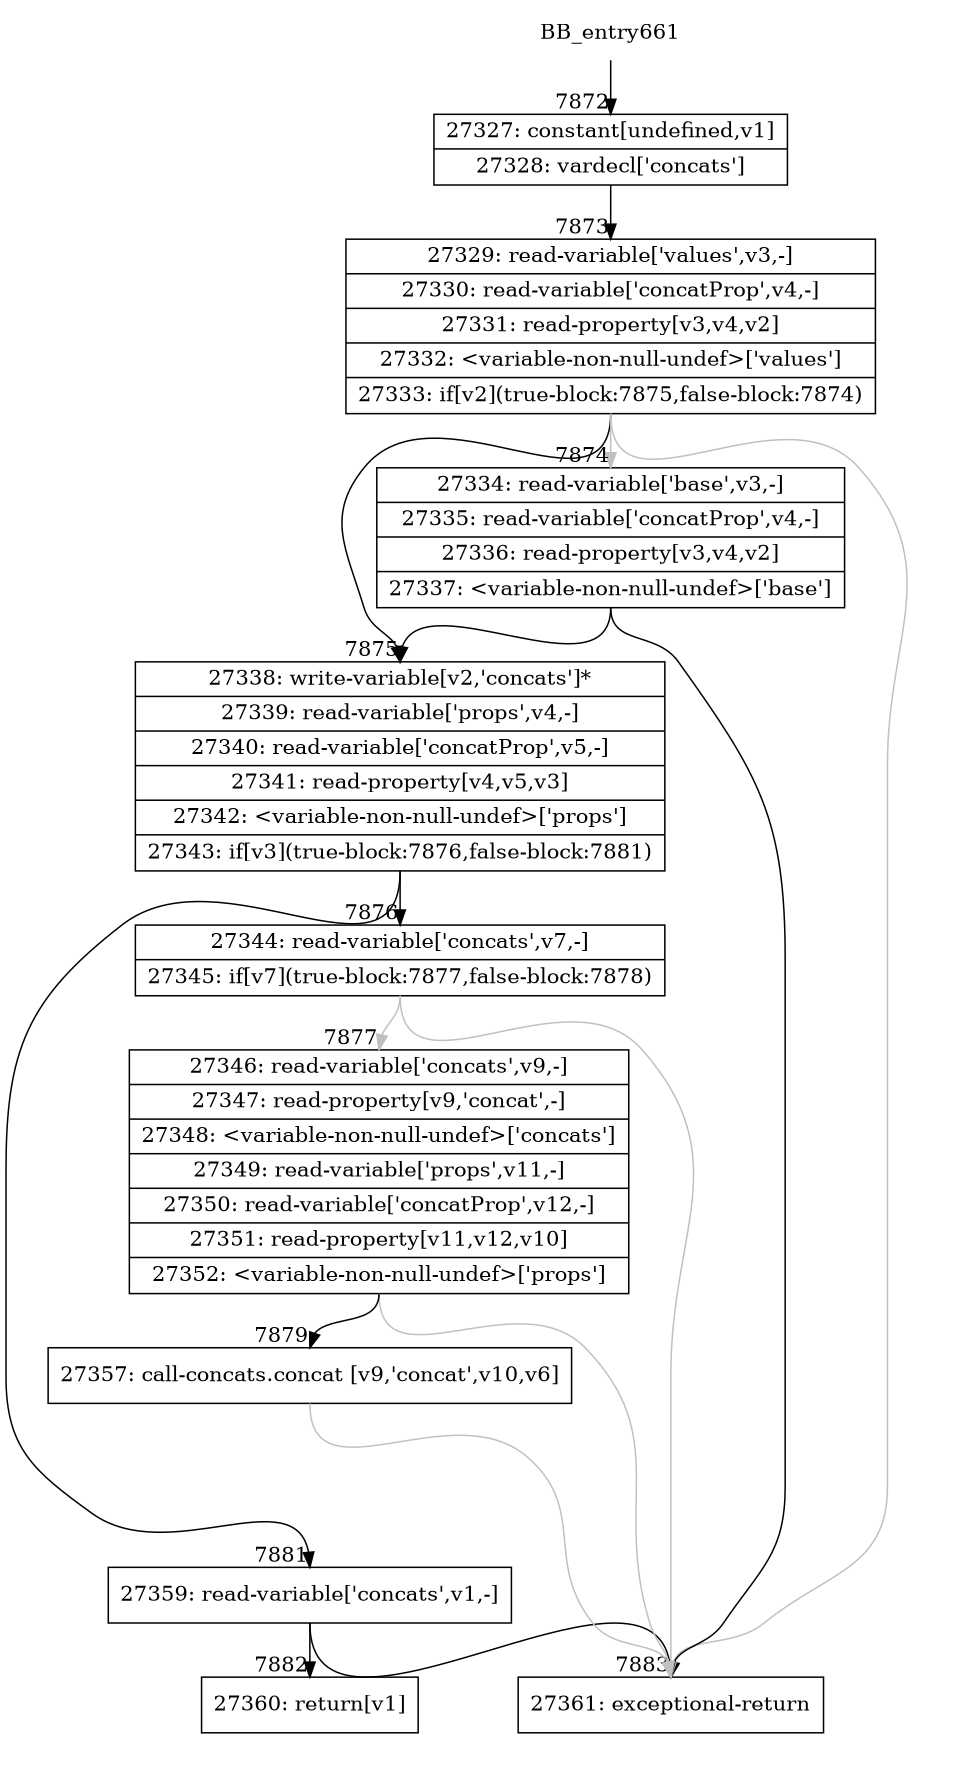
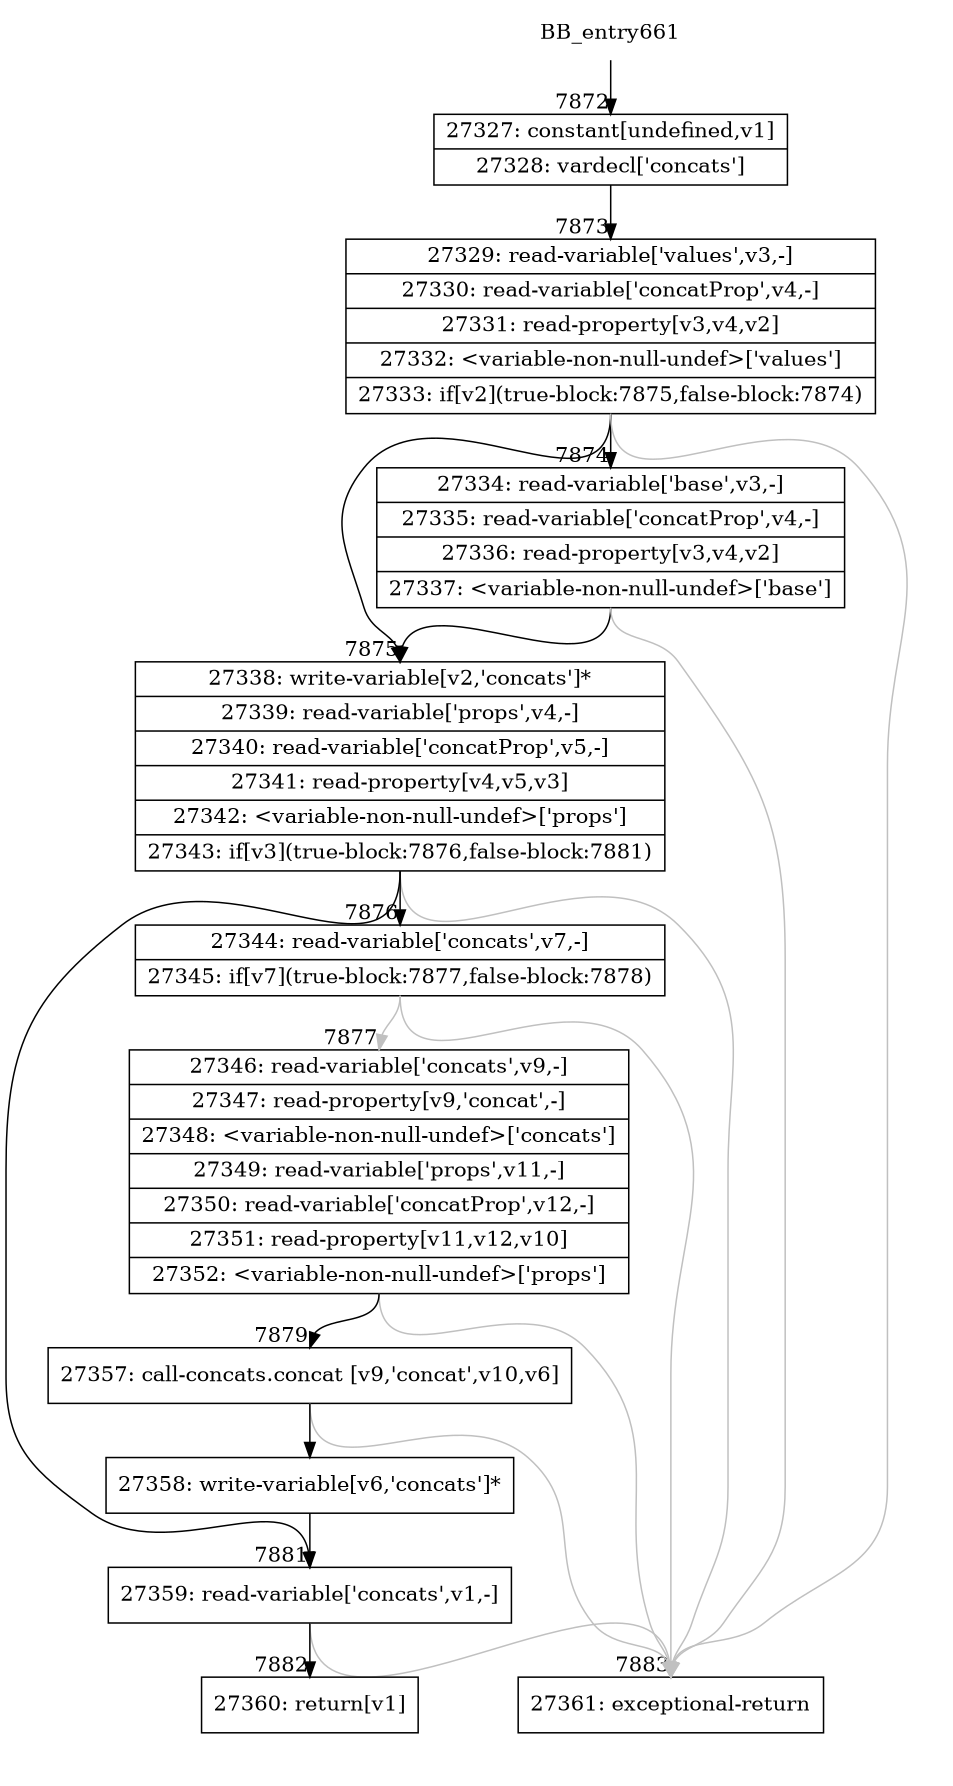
(611, 433) -> (611, 433)
(785, 1124) -> (785, 1124)
none -> (729, 1132)
none -> (310, 1485)
(483, 1652) -> (483, 1652)
